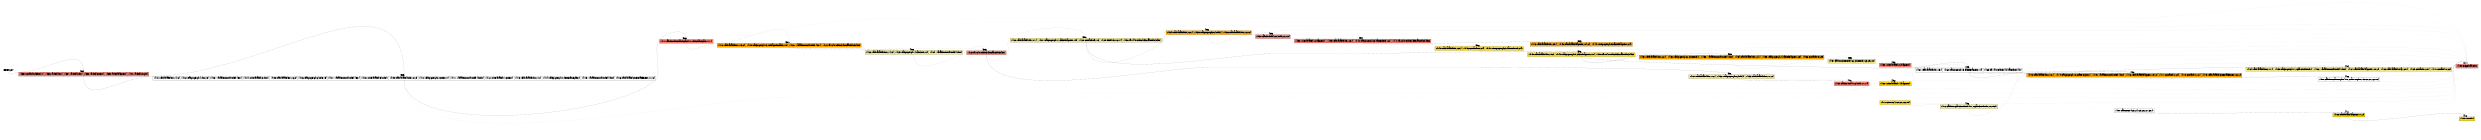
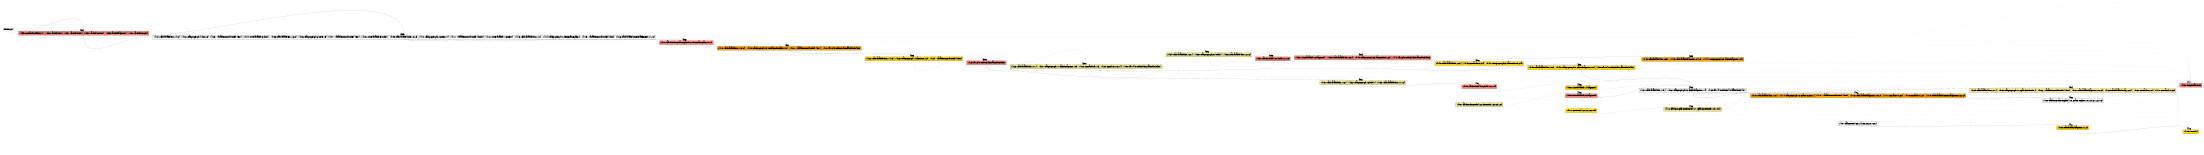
(1209, 33) -> (1209, 55)
(914, 52) -> (914, 59)
(1732, 57) -> none
